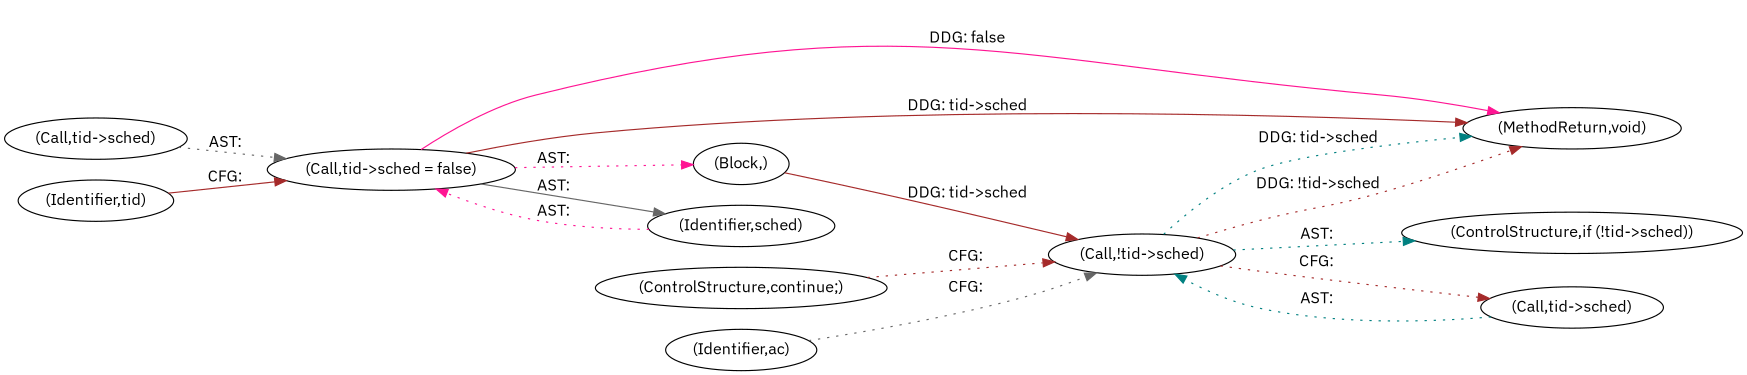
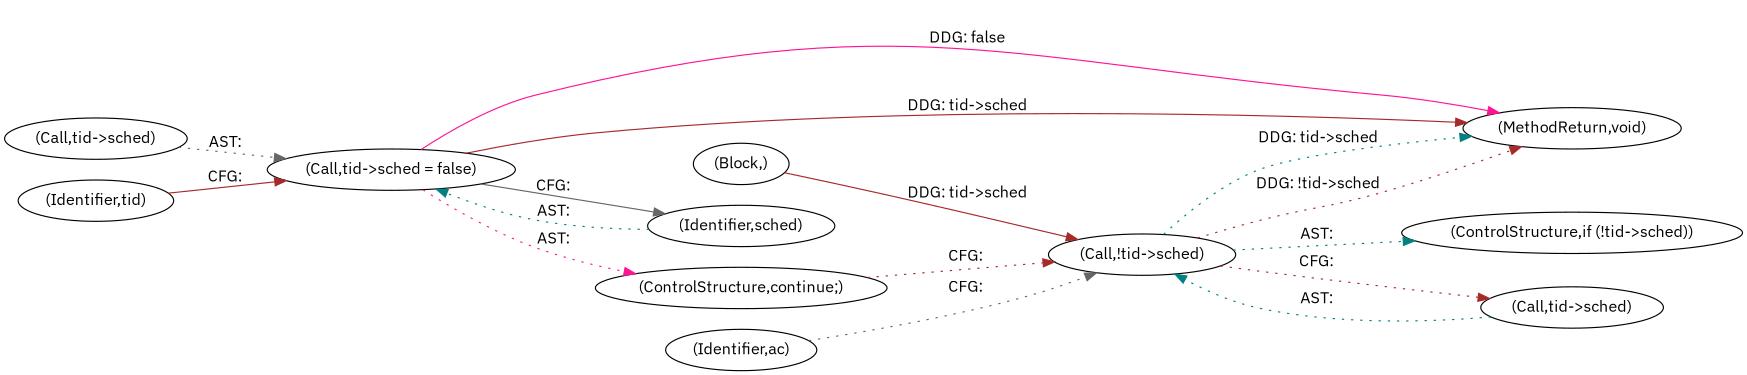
(598, 166) -> (519, 241)
(555, 186) -> (555, 186)
(546, 222) -> (546, 222)
